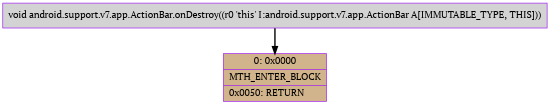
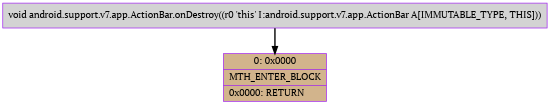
(271, 93) -> (271, 93)
